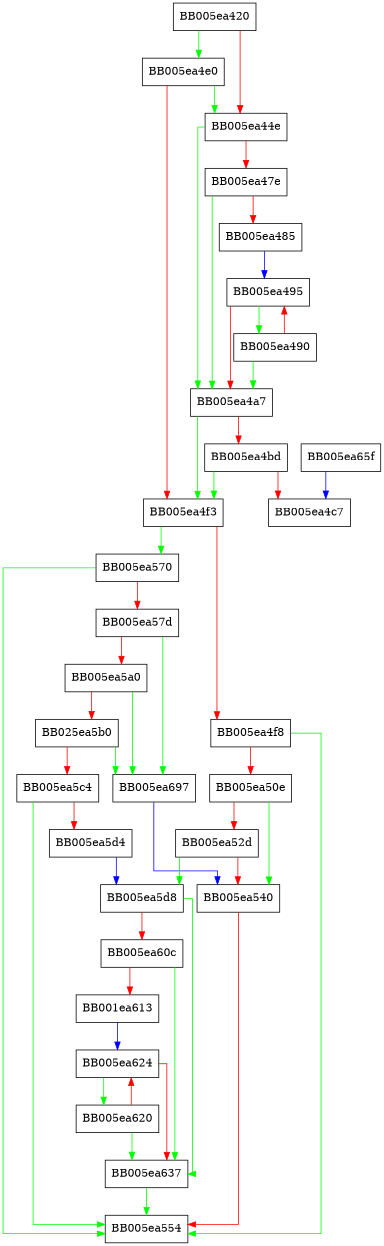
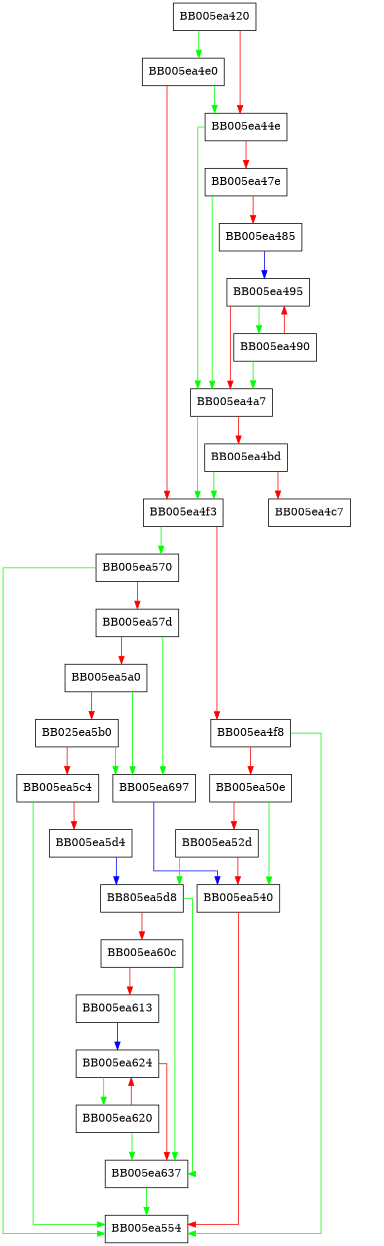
(341, 458) -> none
(142, 898) -> (142, 898)
(117, 1009) -> (117, 1009)
